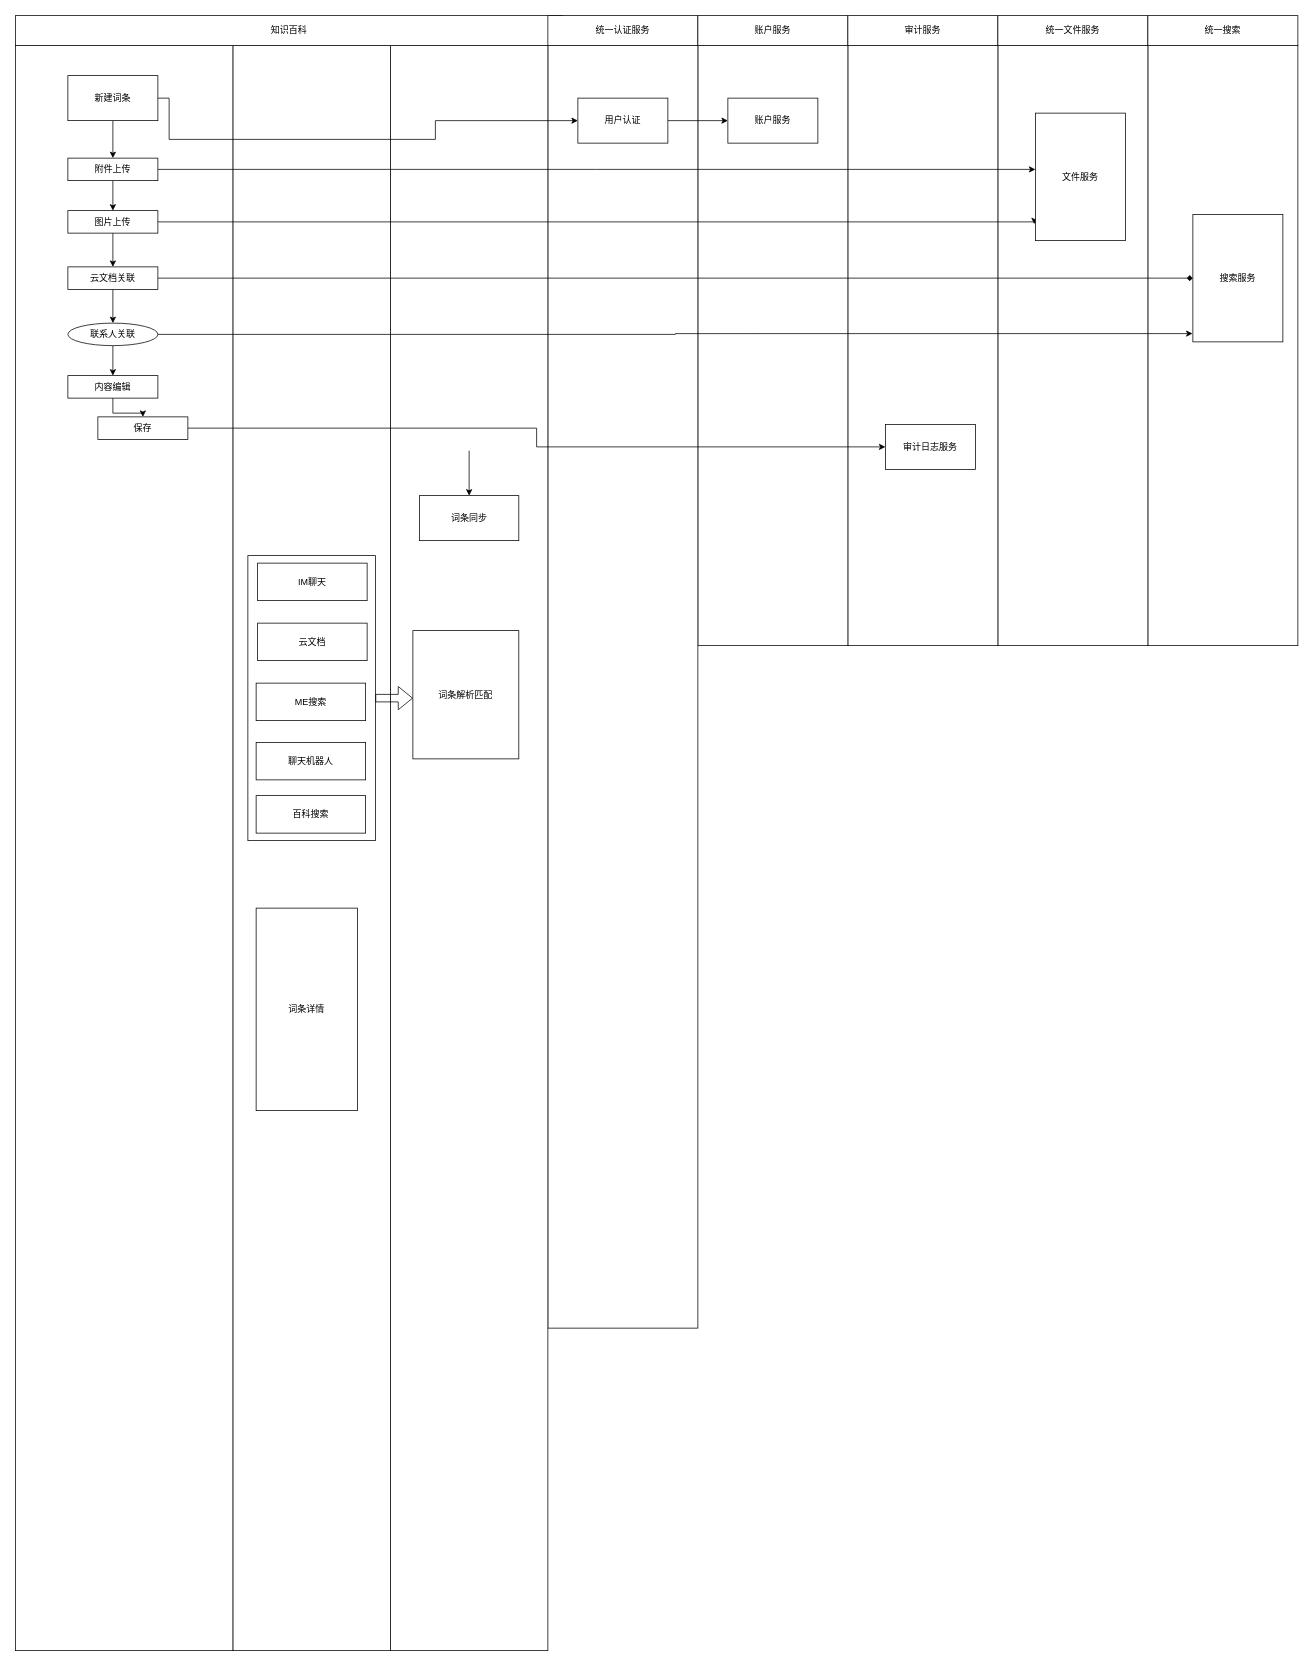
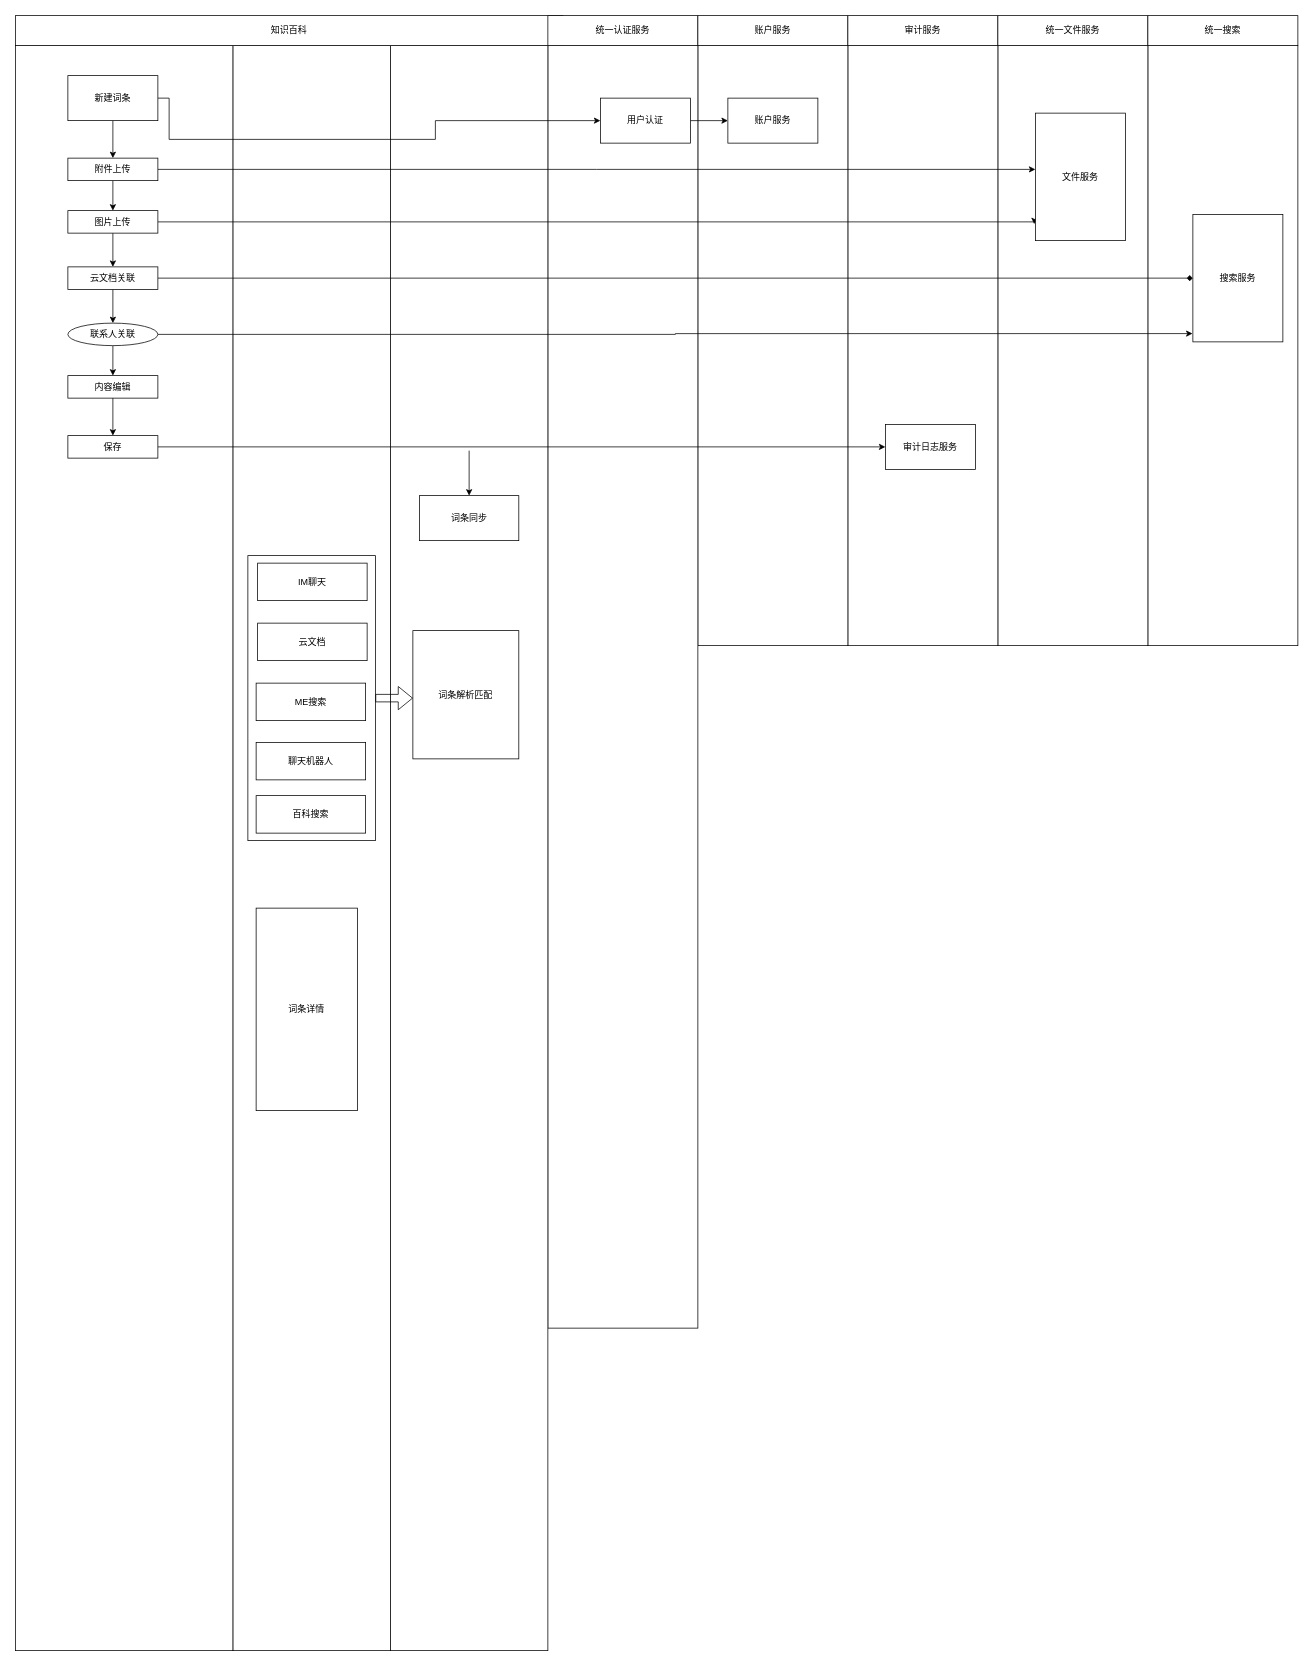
(623, 120) -> (645, 120)
(143, 428) -> (113, 447)
